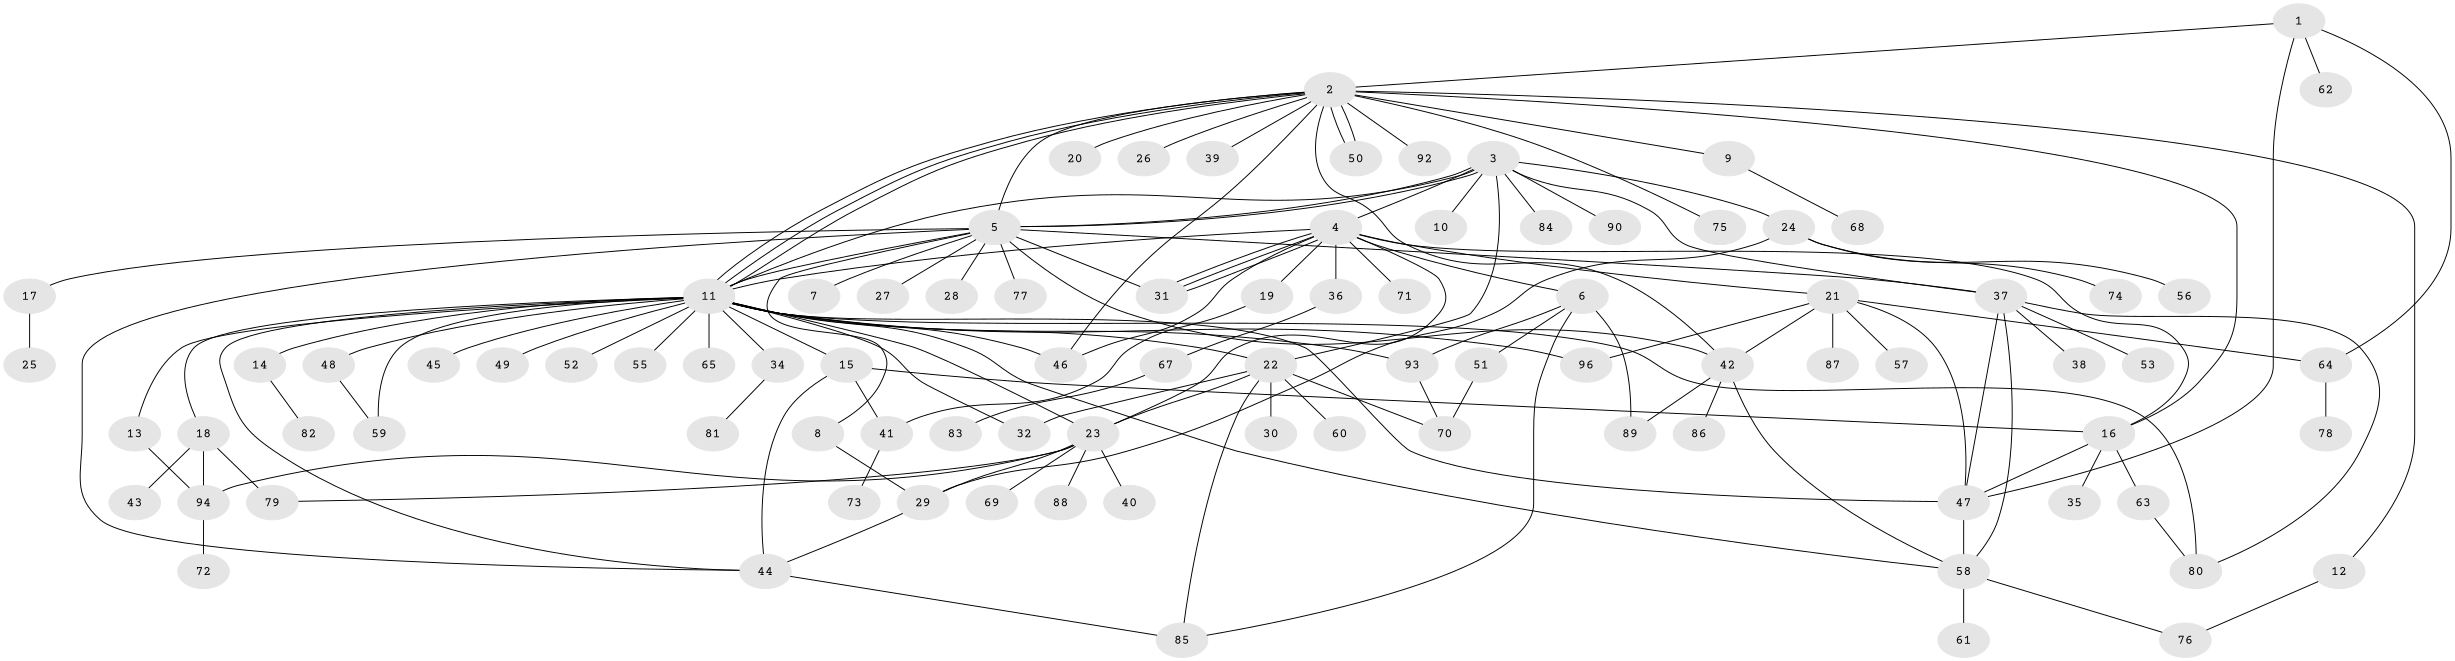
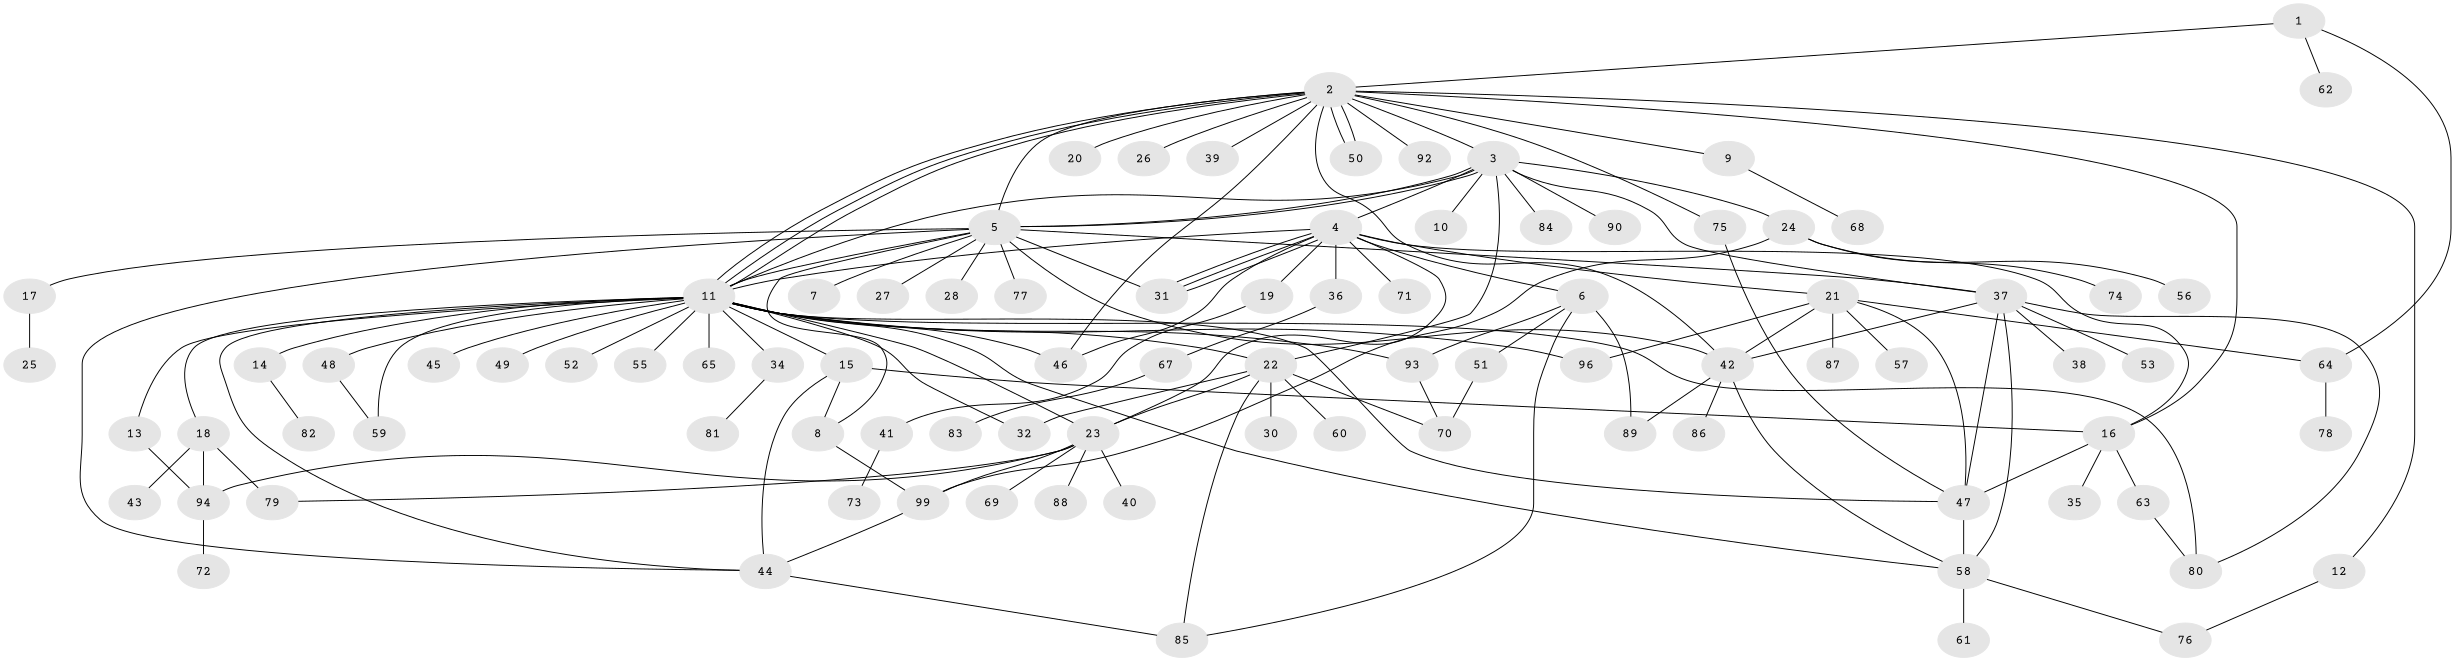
none -> (1413, 122)
none -> (1859, 332)
(2273, 363) -> (1813, 398)
(864, 396) -> (832, 399)
(923, 503) -> (923, 503)
